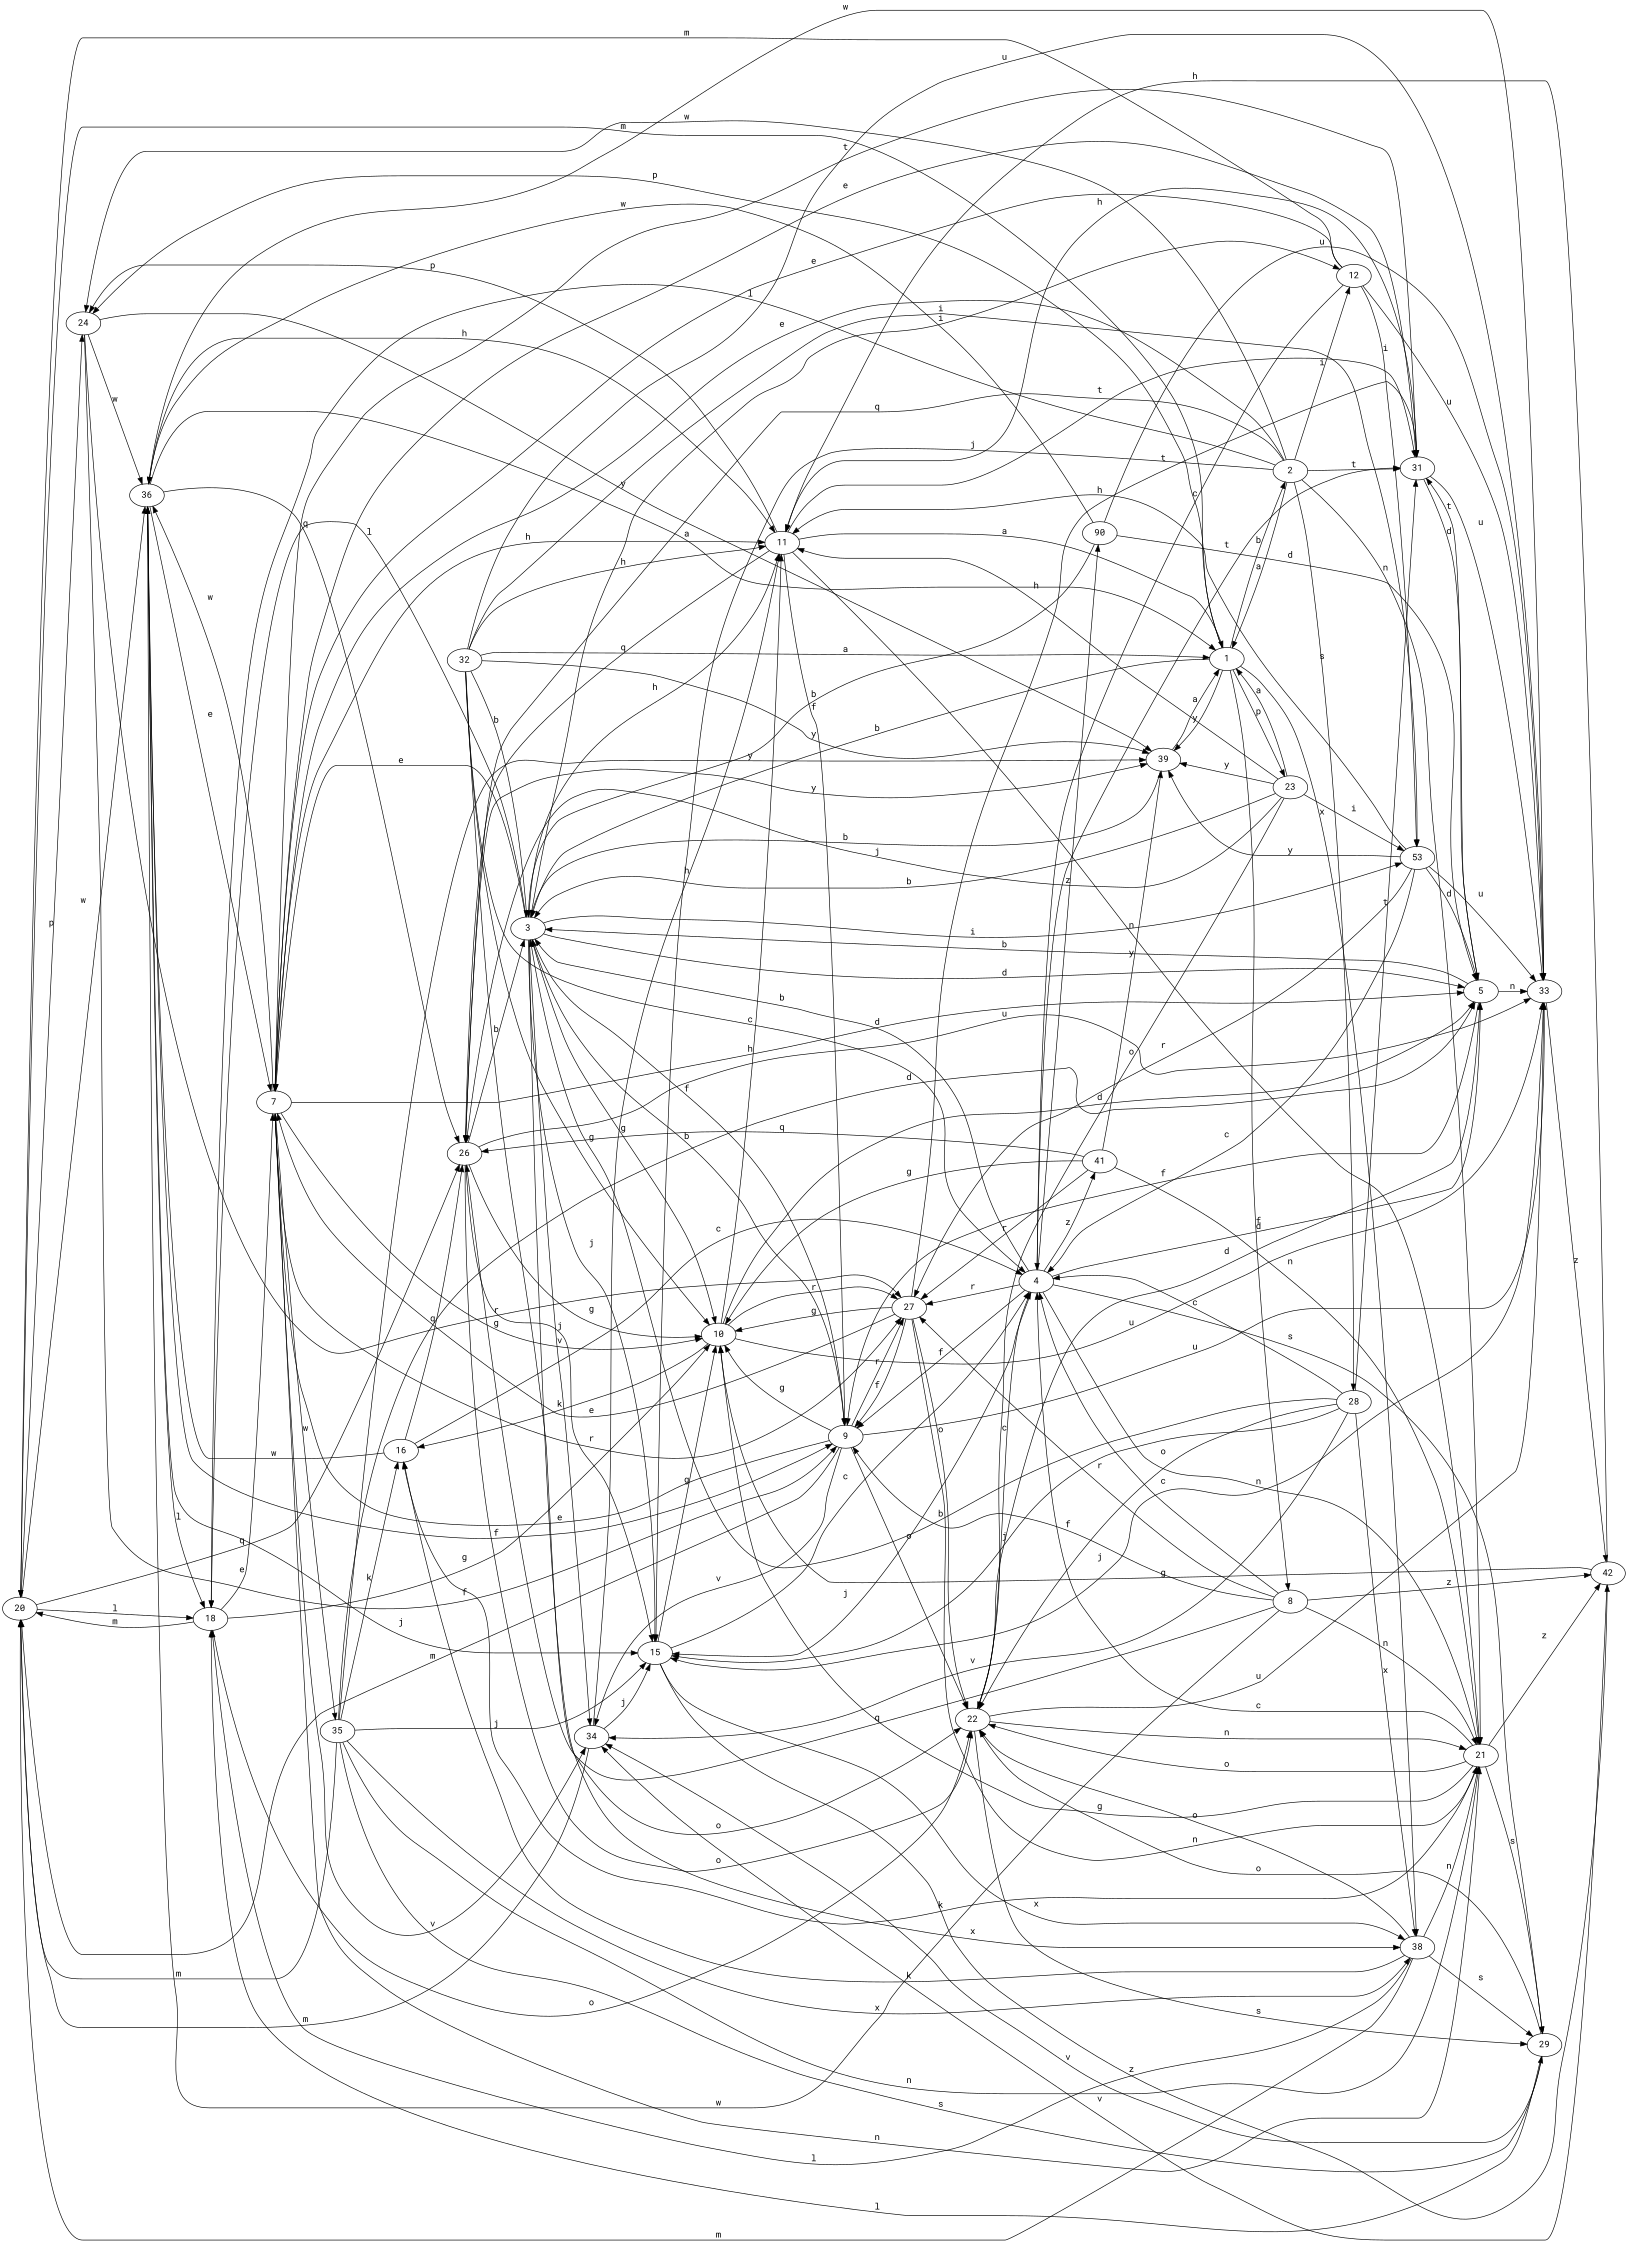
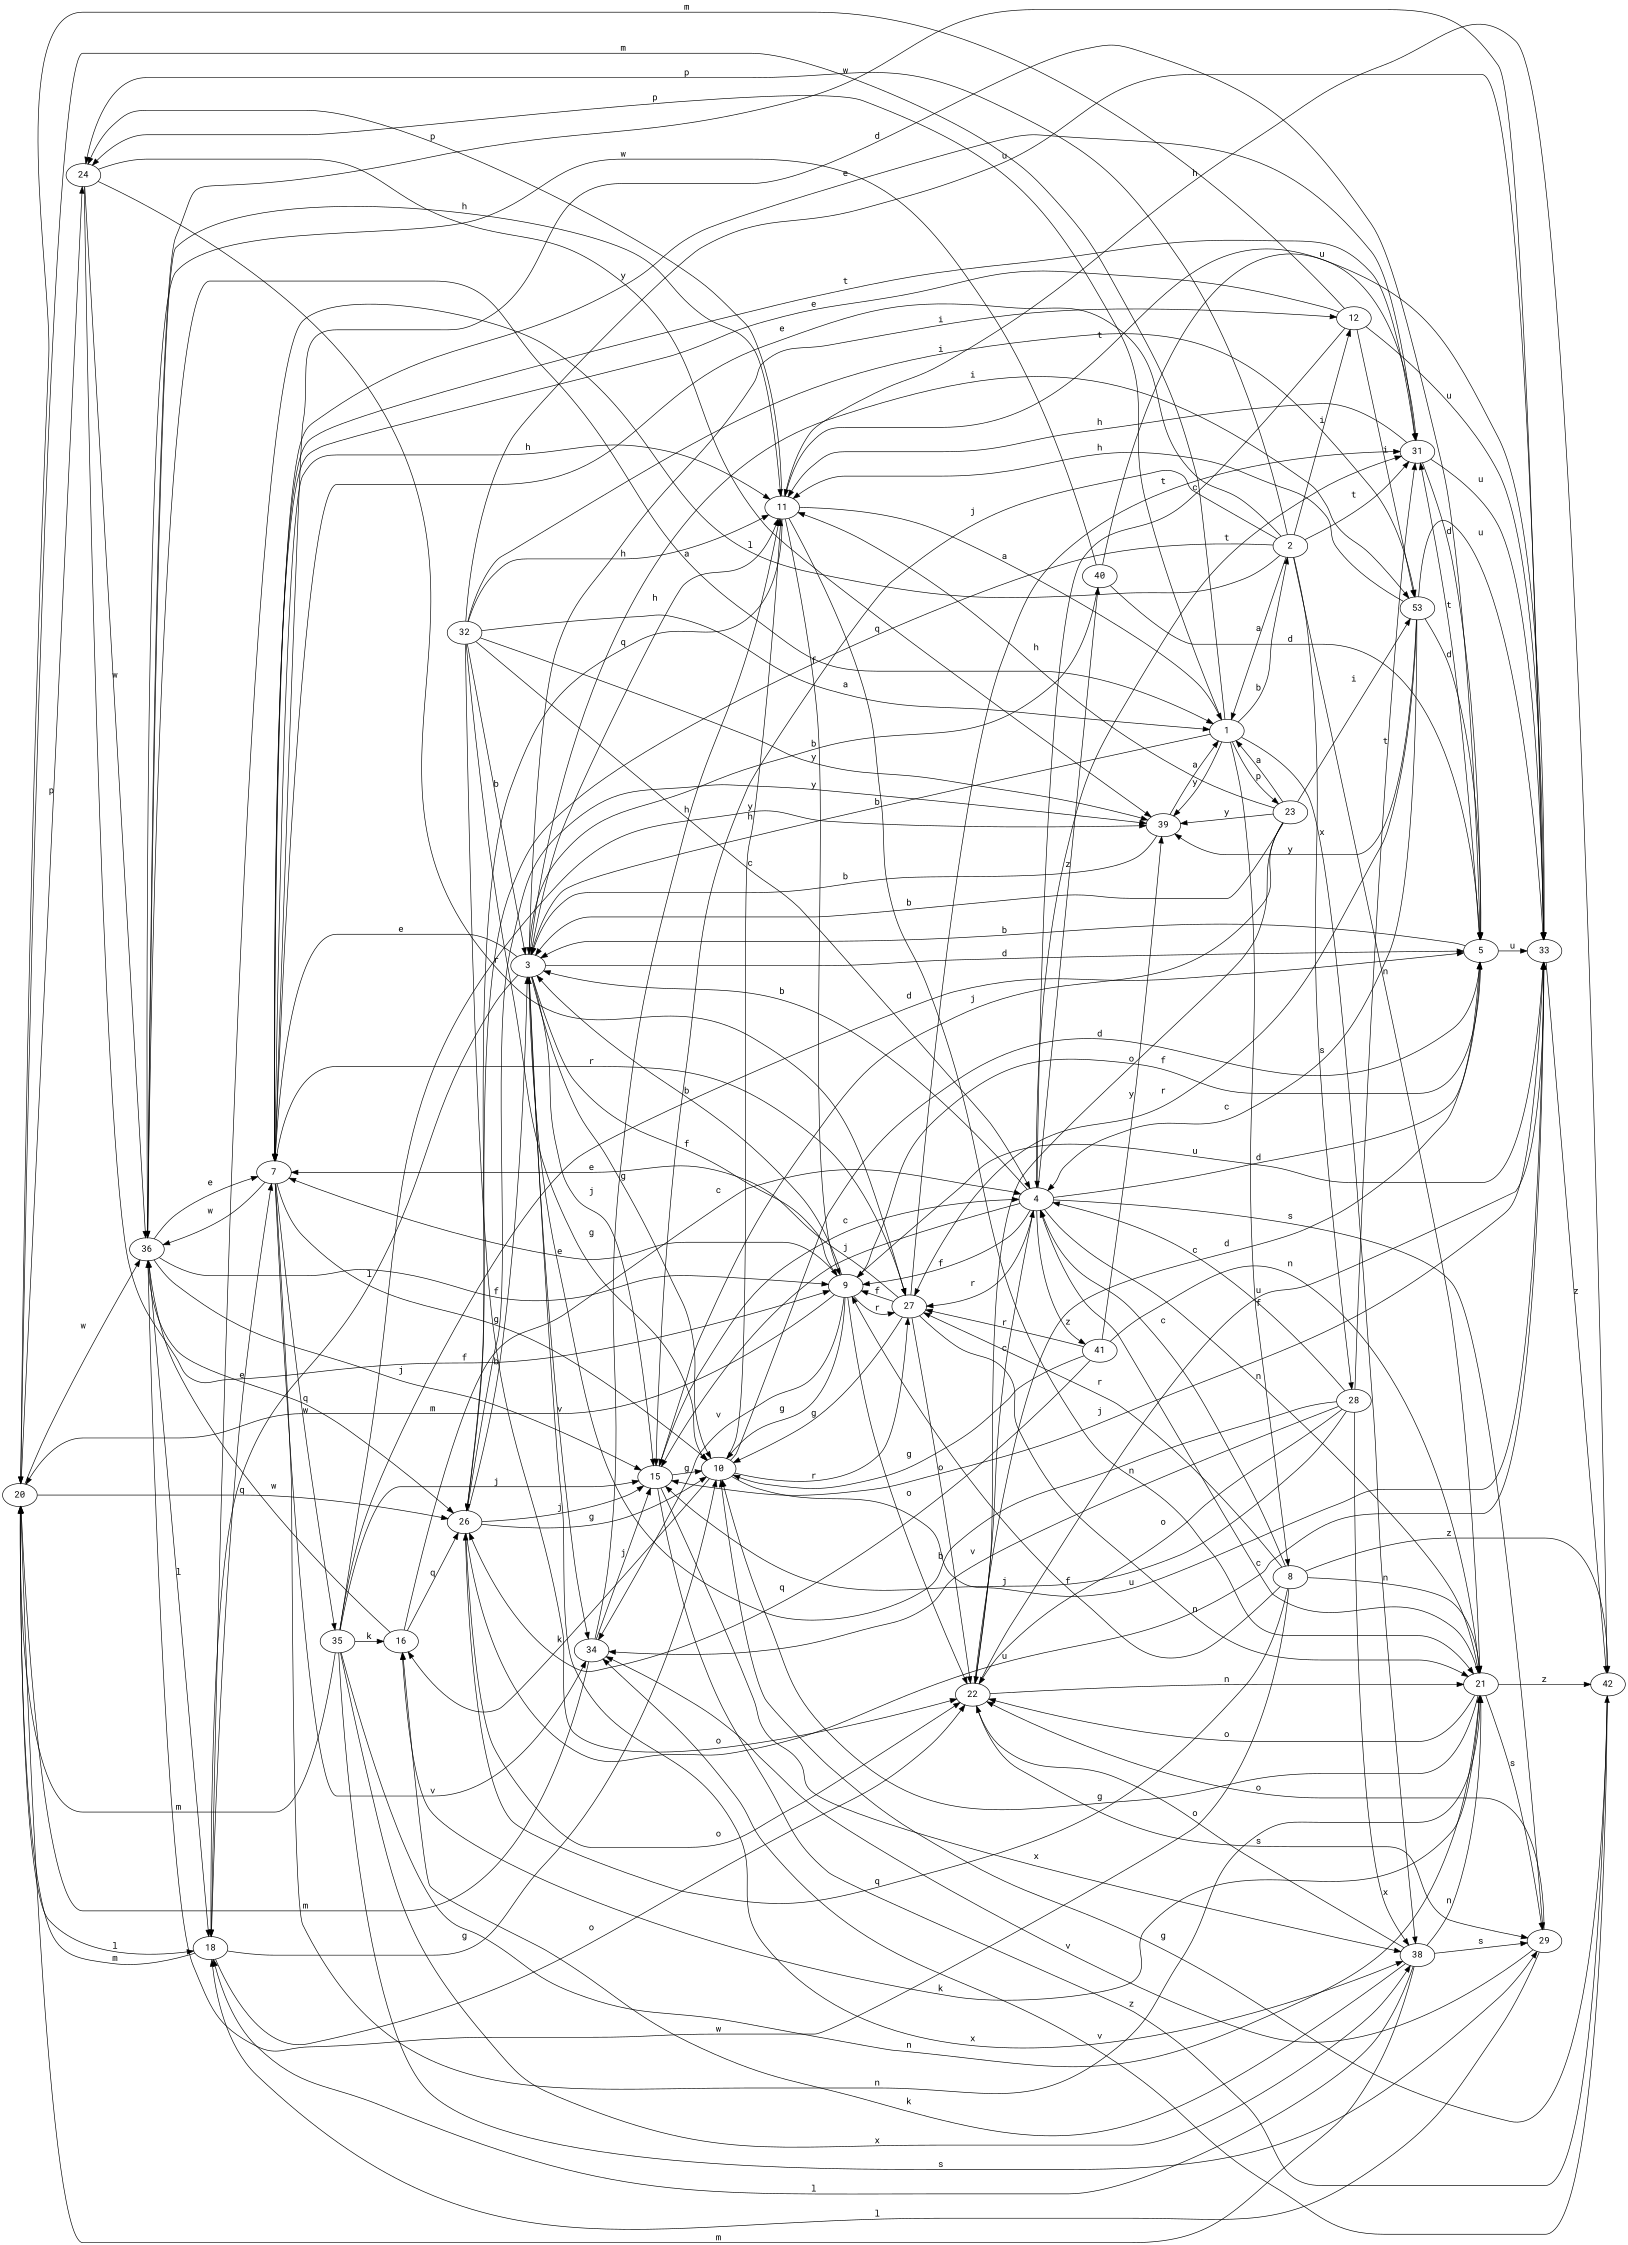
(687, 117) -> (687, 73)
(1100, 533) -> (1100, 576)
(762, 827) -> (899, 1046)
(1513, 987) -> (1513, 946)
